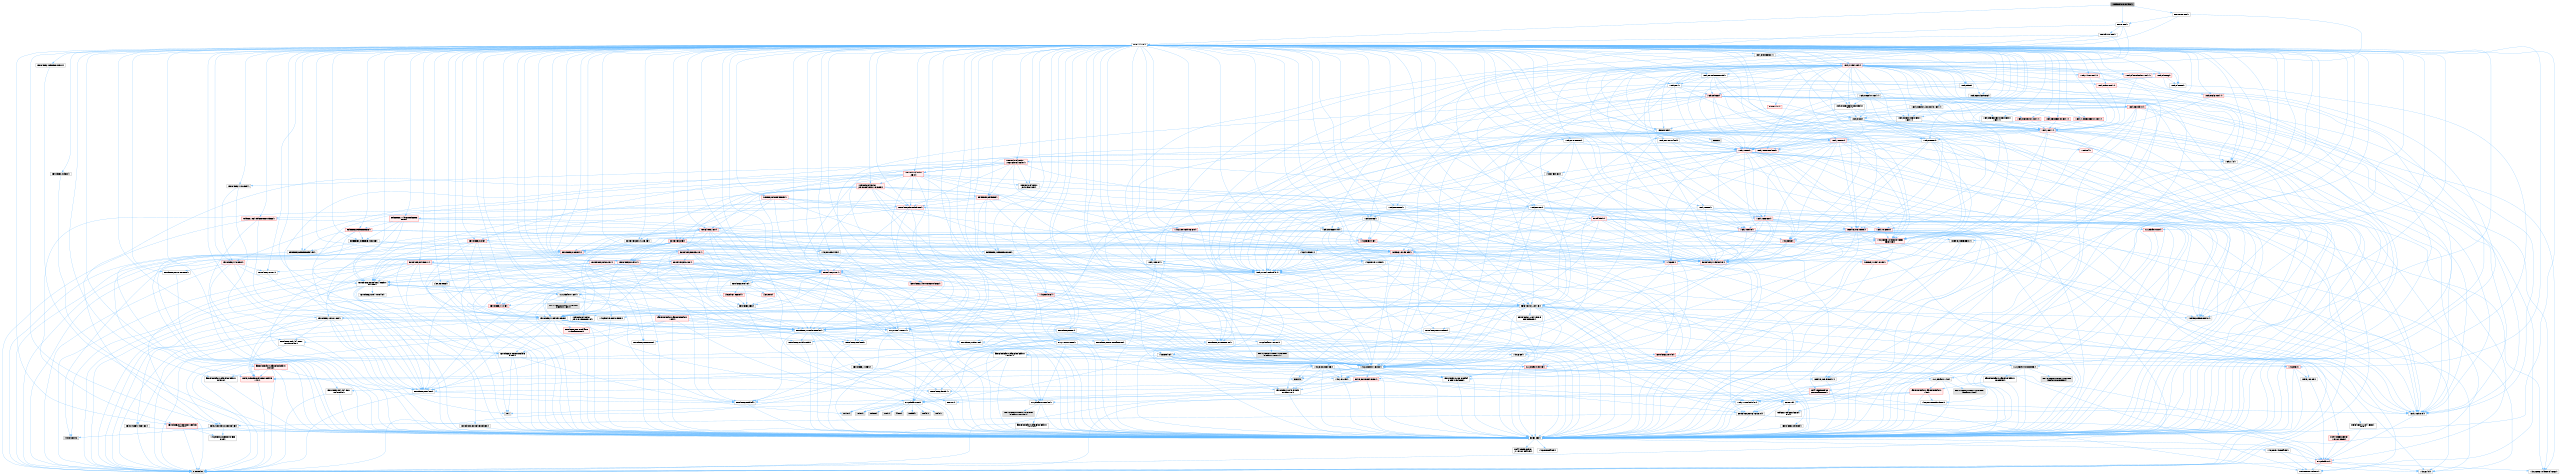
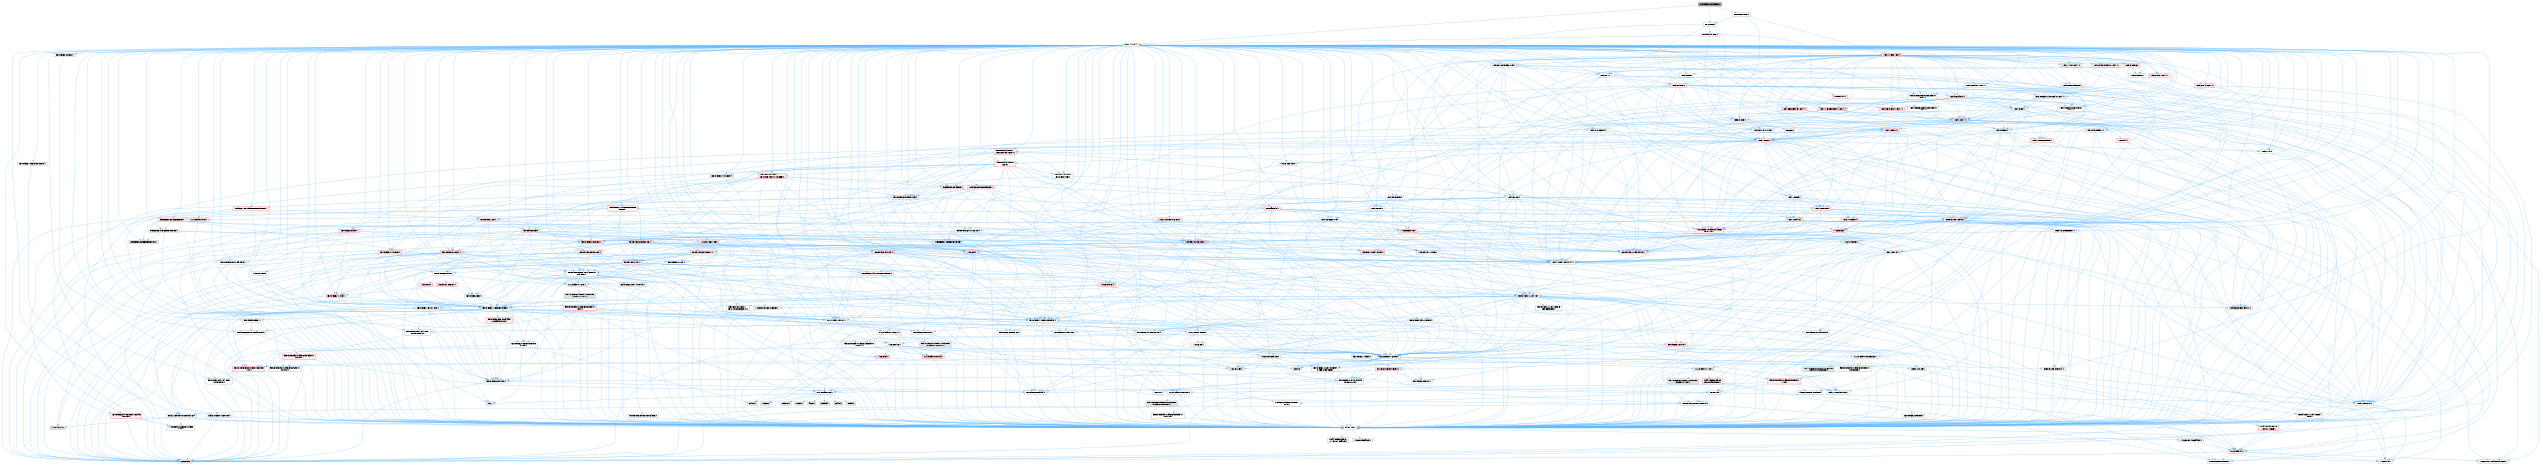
(1811, 61) -> (2034, 80)
